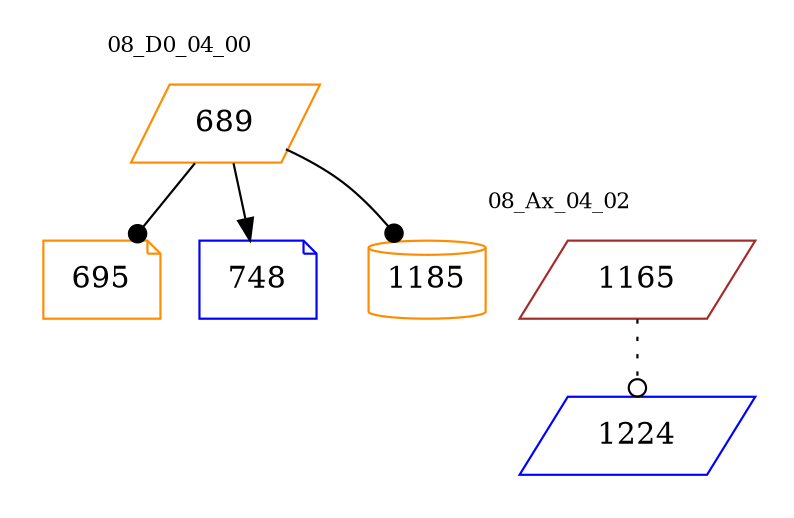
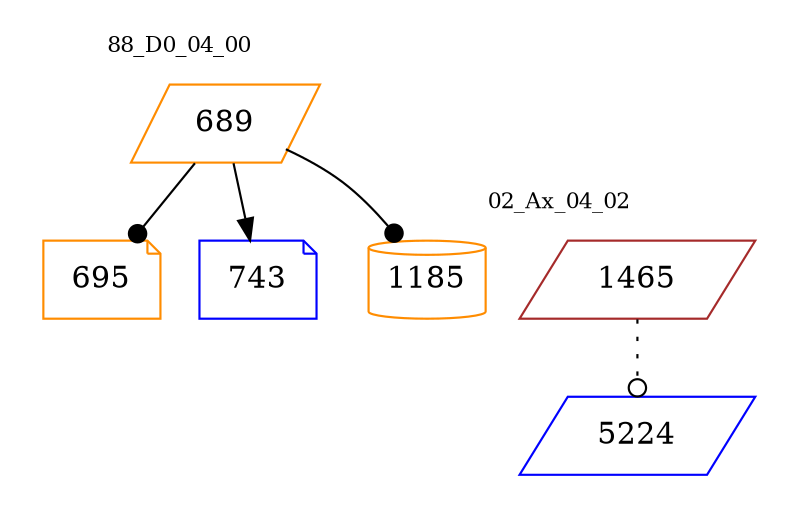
(180, 47) -> (180, 47)
(559, 203) -> (559, 203)
(258, 280) -> (258, 280)
(637, 280) -> (637, 280)
(637, 436) -> (637, 436)
